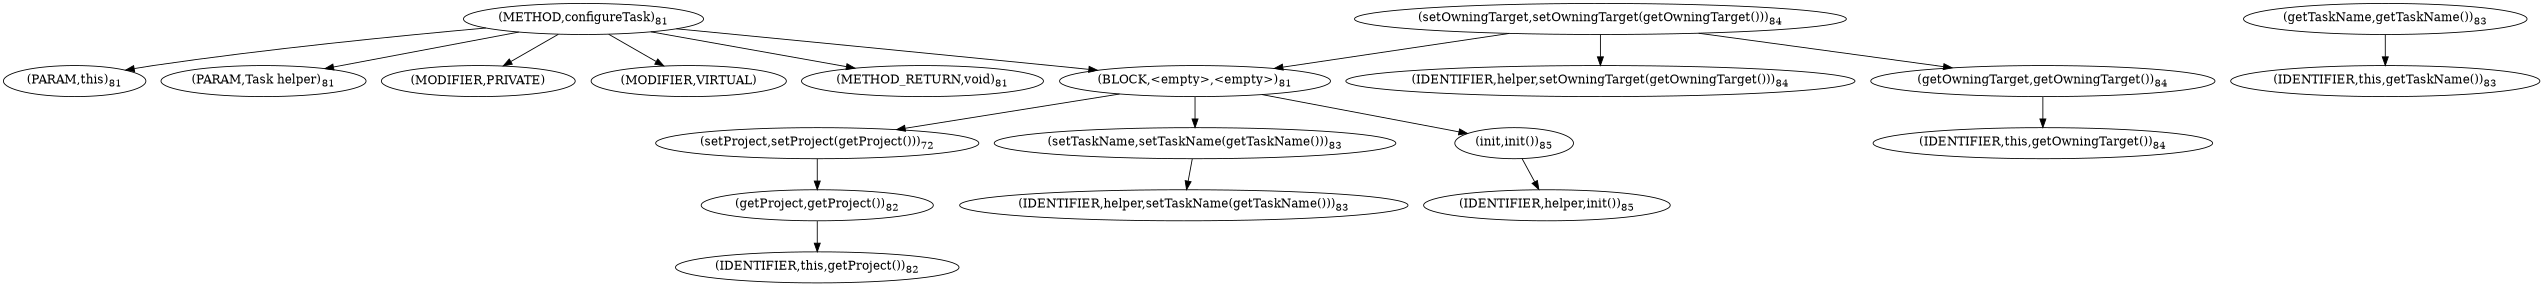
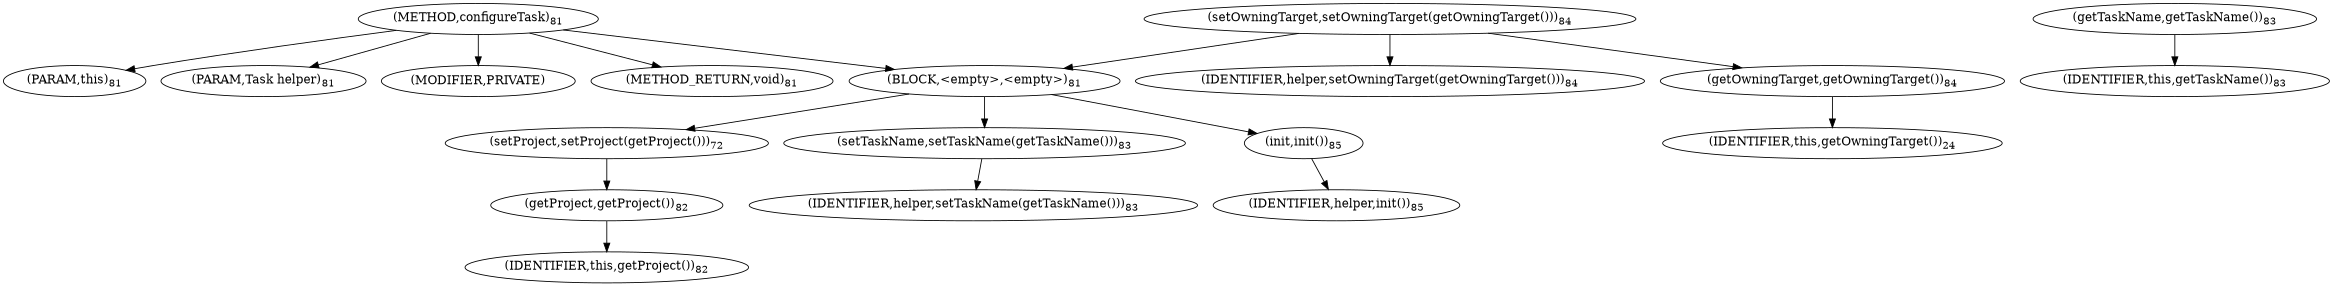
(689, 81) -> none
(2160, 142) -> (1949, 142)
